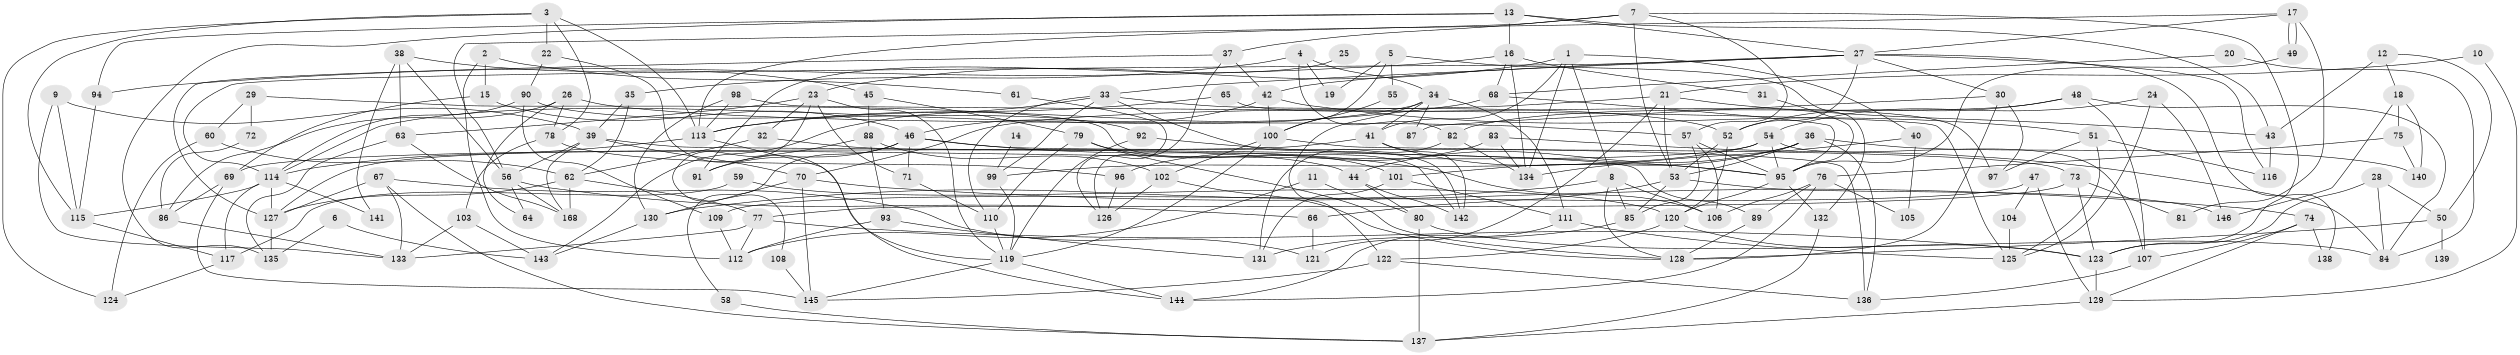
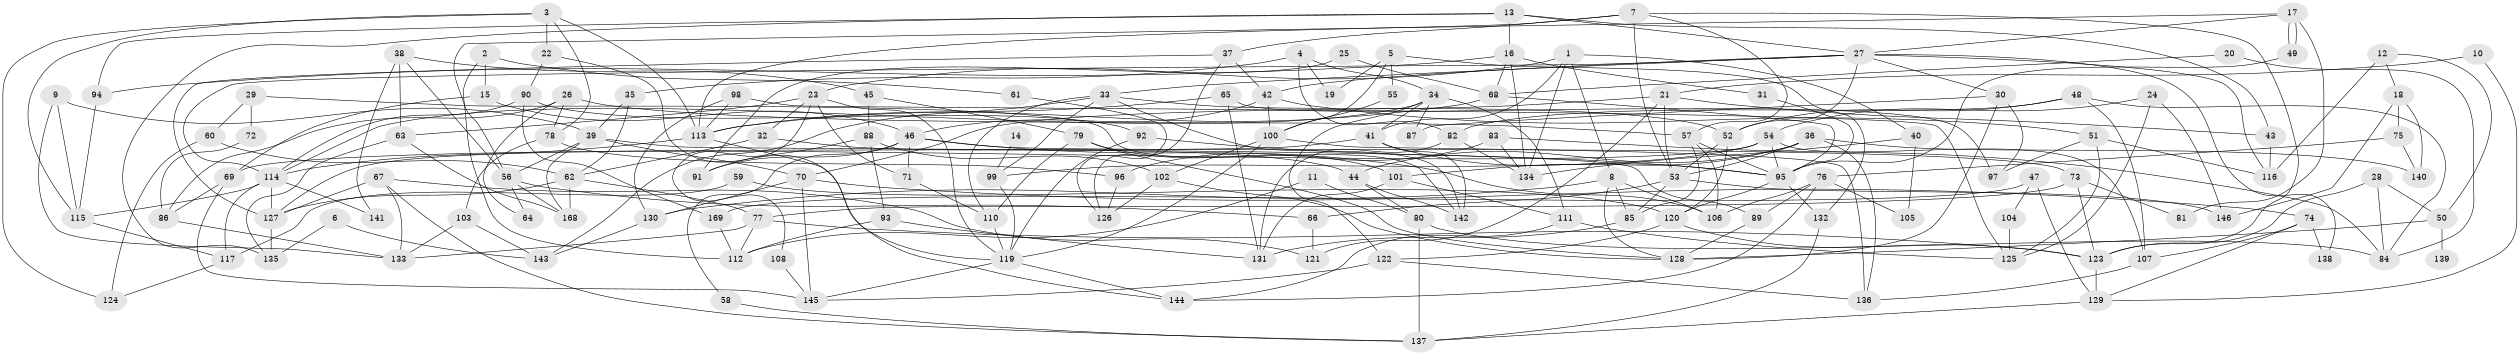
none -> (1427, 79)
(2329, 94) -> (2329, 113)
none -> (1242, 174)
(716, 219) -> (716, 219)
